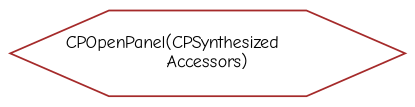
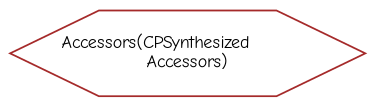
(208, 53) -> (188, 53)
